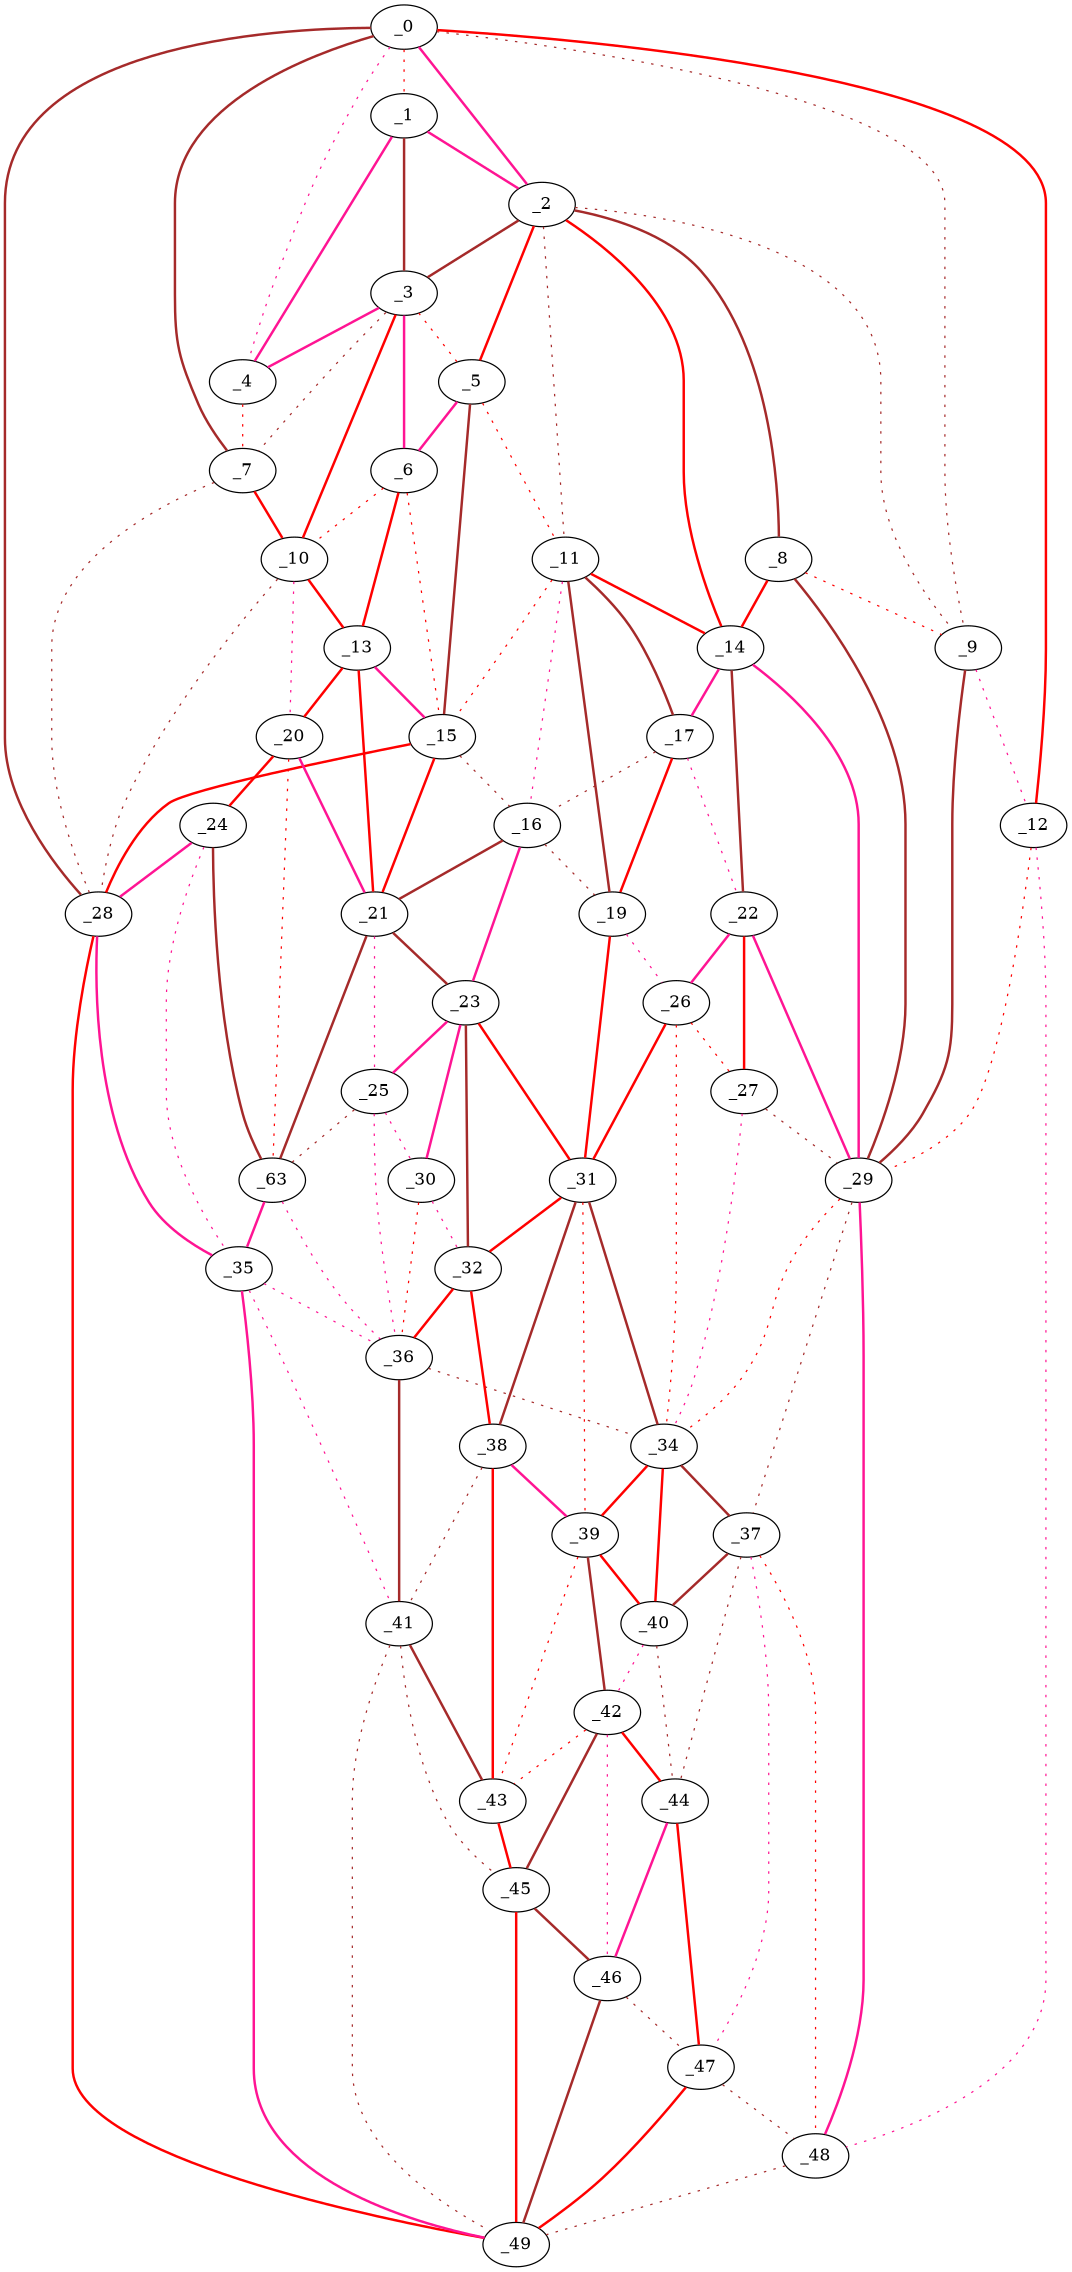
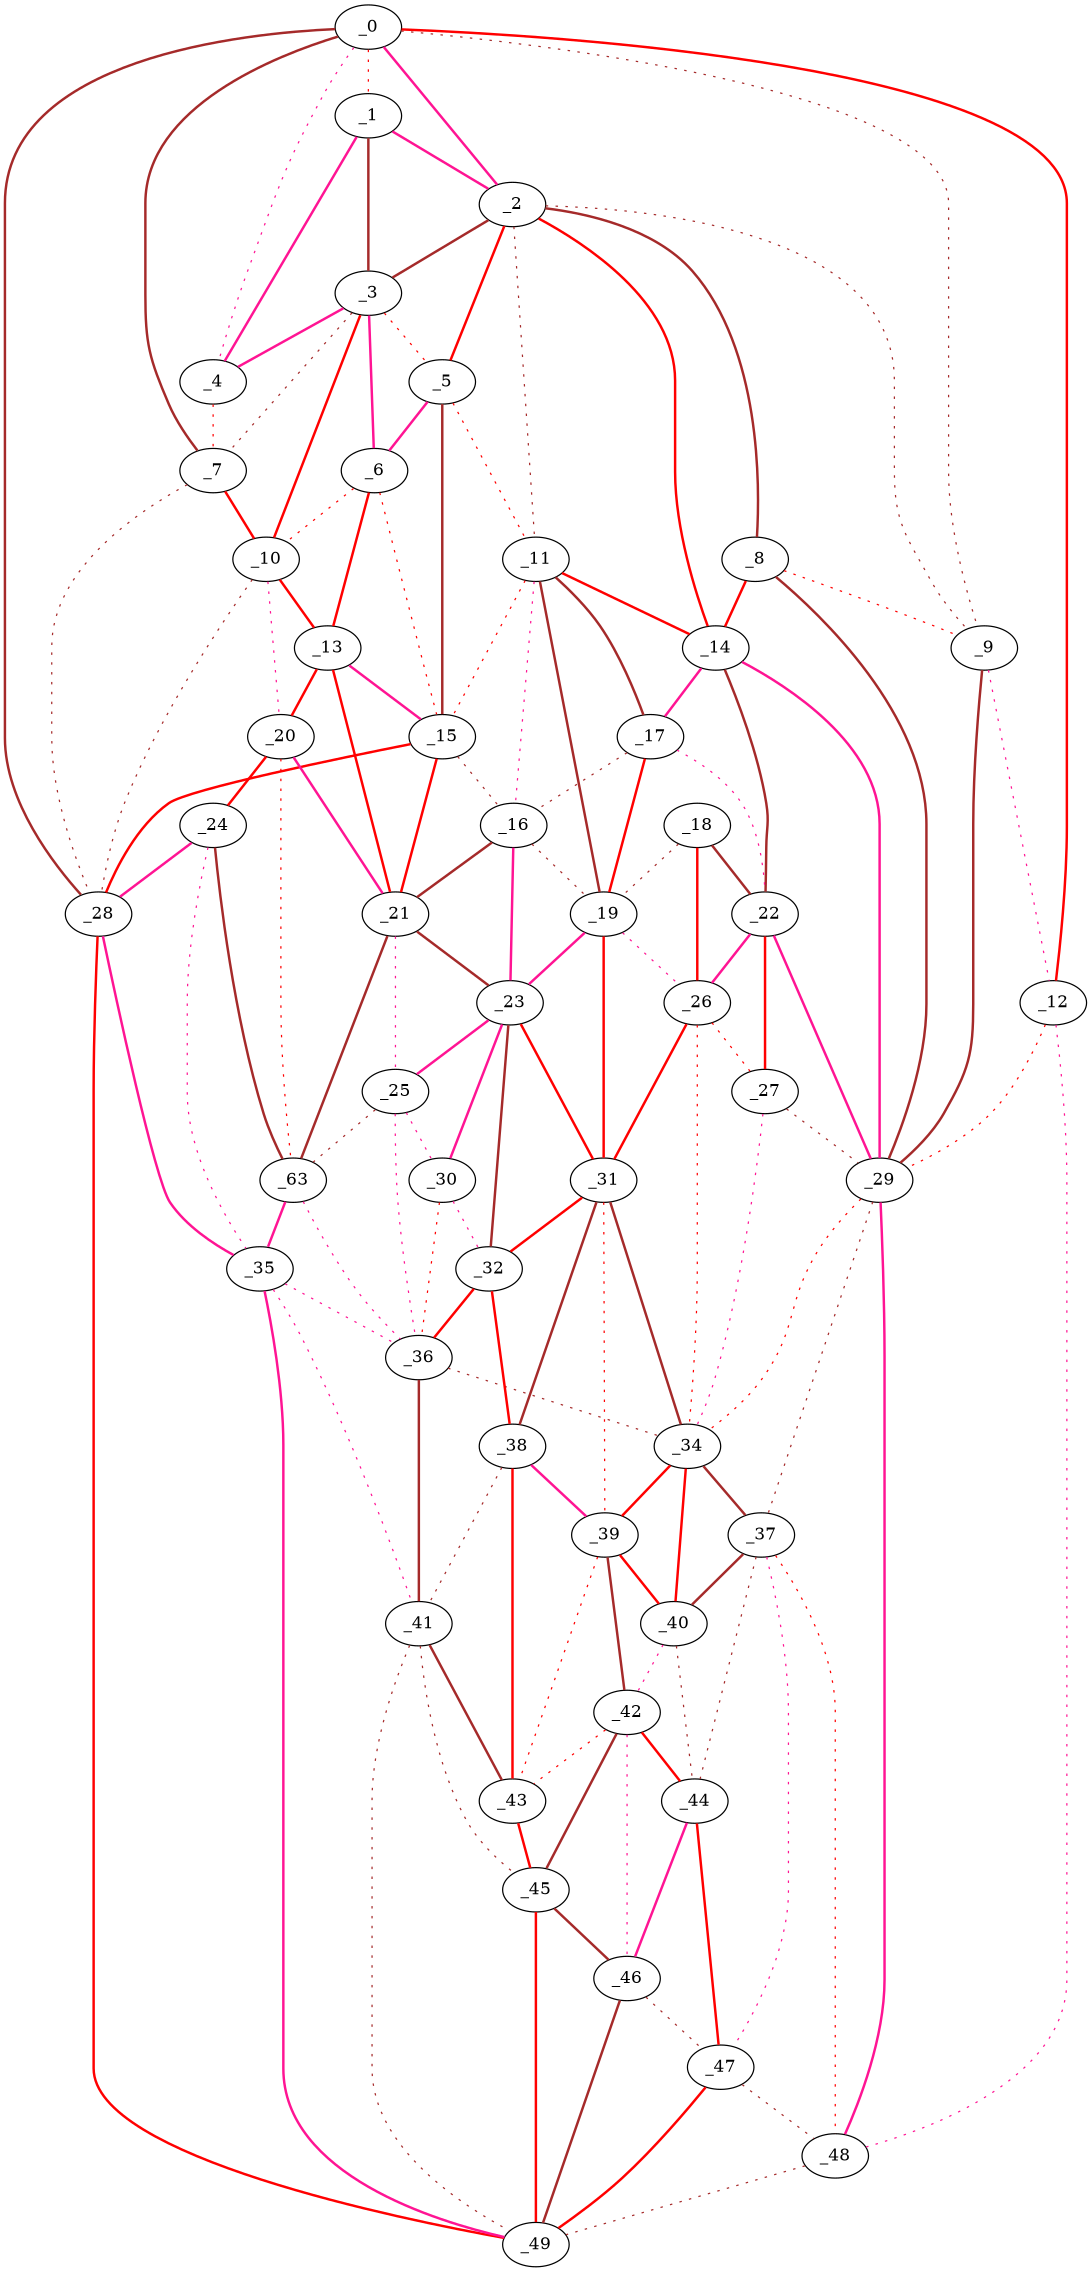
none -> (697, 825)
none -> (557, 958)
